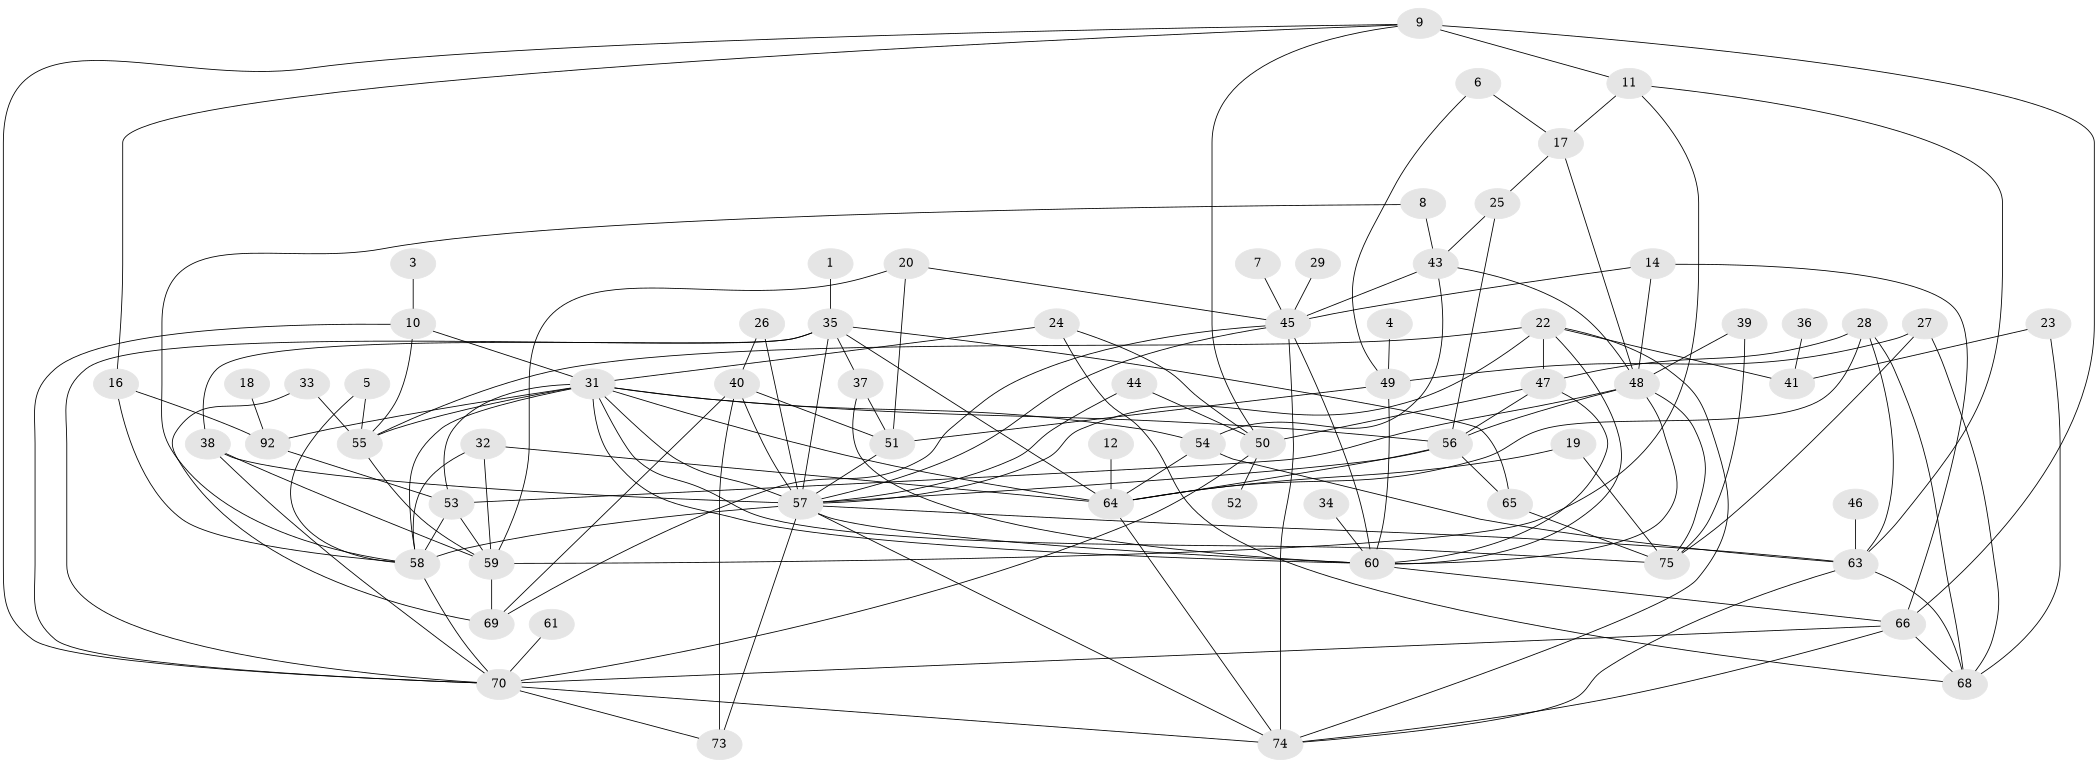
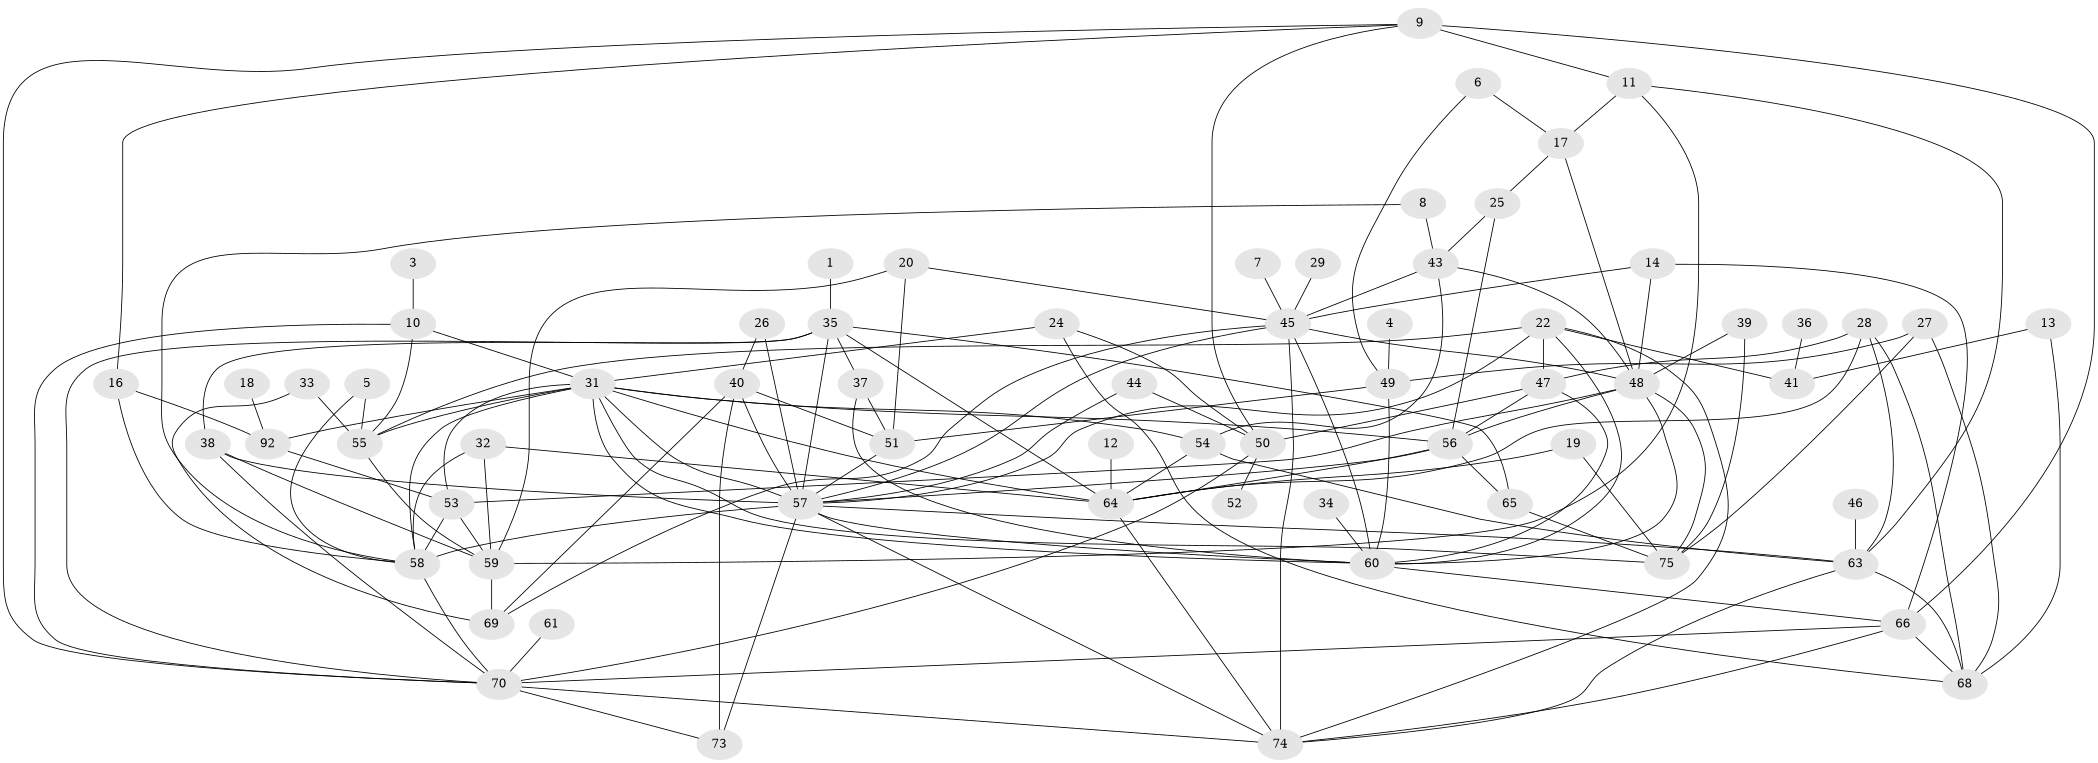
(2048, 324) -> (2048, 324)
none -> (1455, 352)
